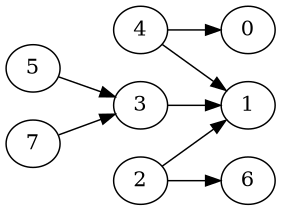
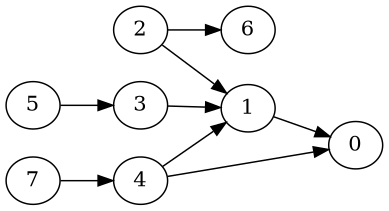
none -> (295, 124)
(80, 127) -> (79, 181)
